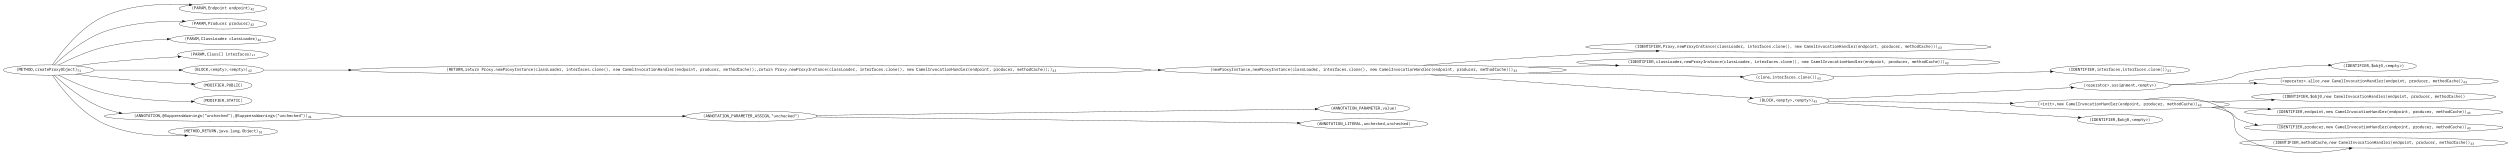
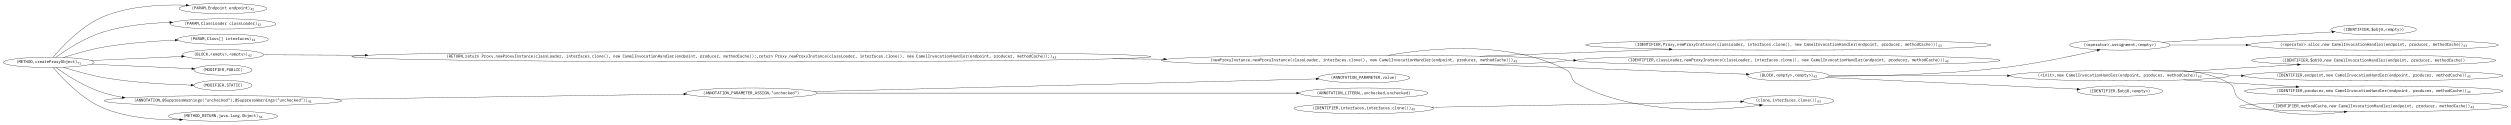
(223, 24) -> none
(1942, 74) -> (1586, 104)
